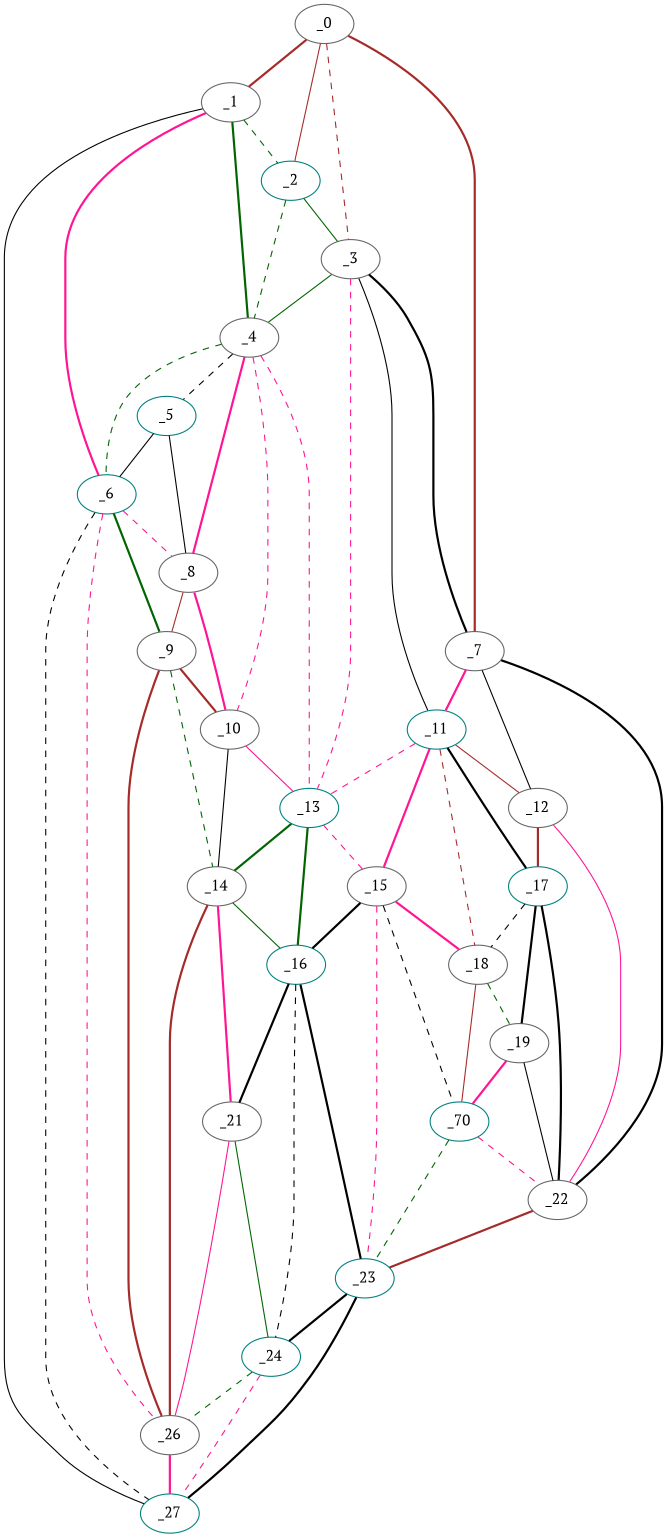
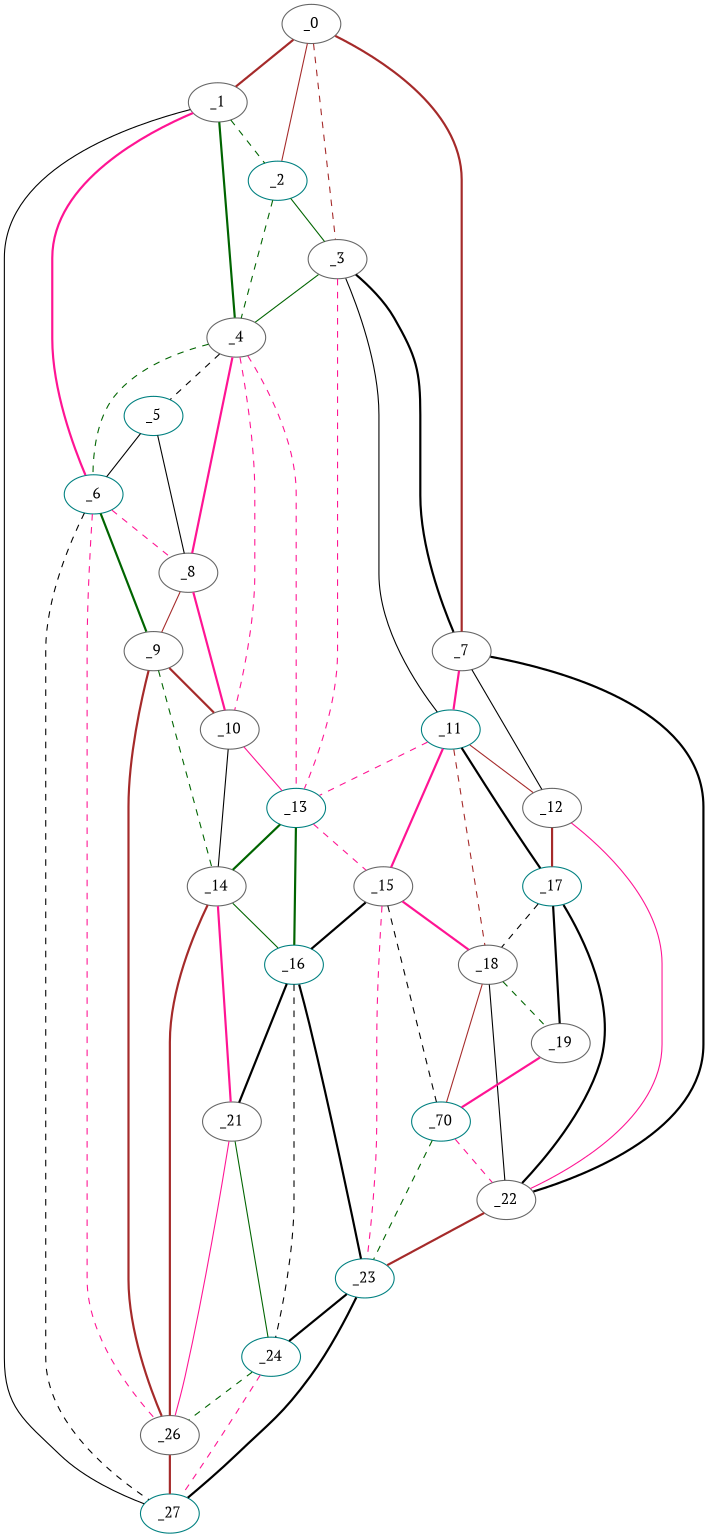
(538, 1122) -> (496, 1073)
(170, 1474) -> (170, 1474)
